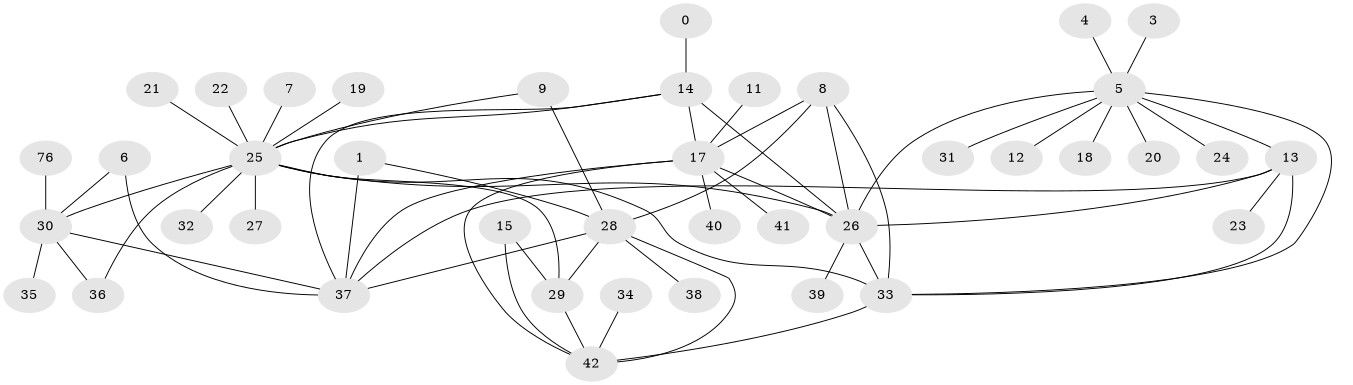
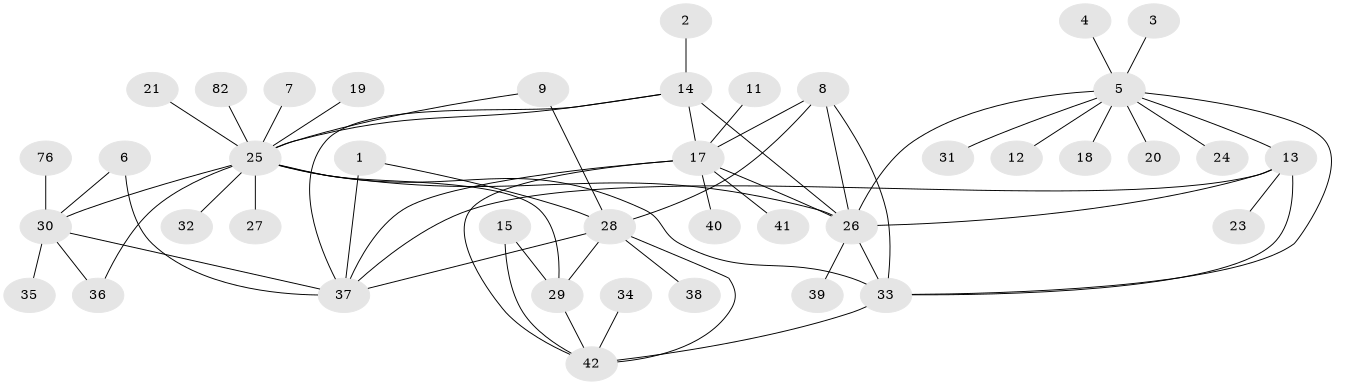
(686, 21) -> (686, 21)
(221, 90) -> (221, 90)
